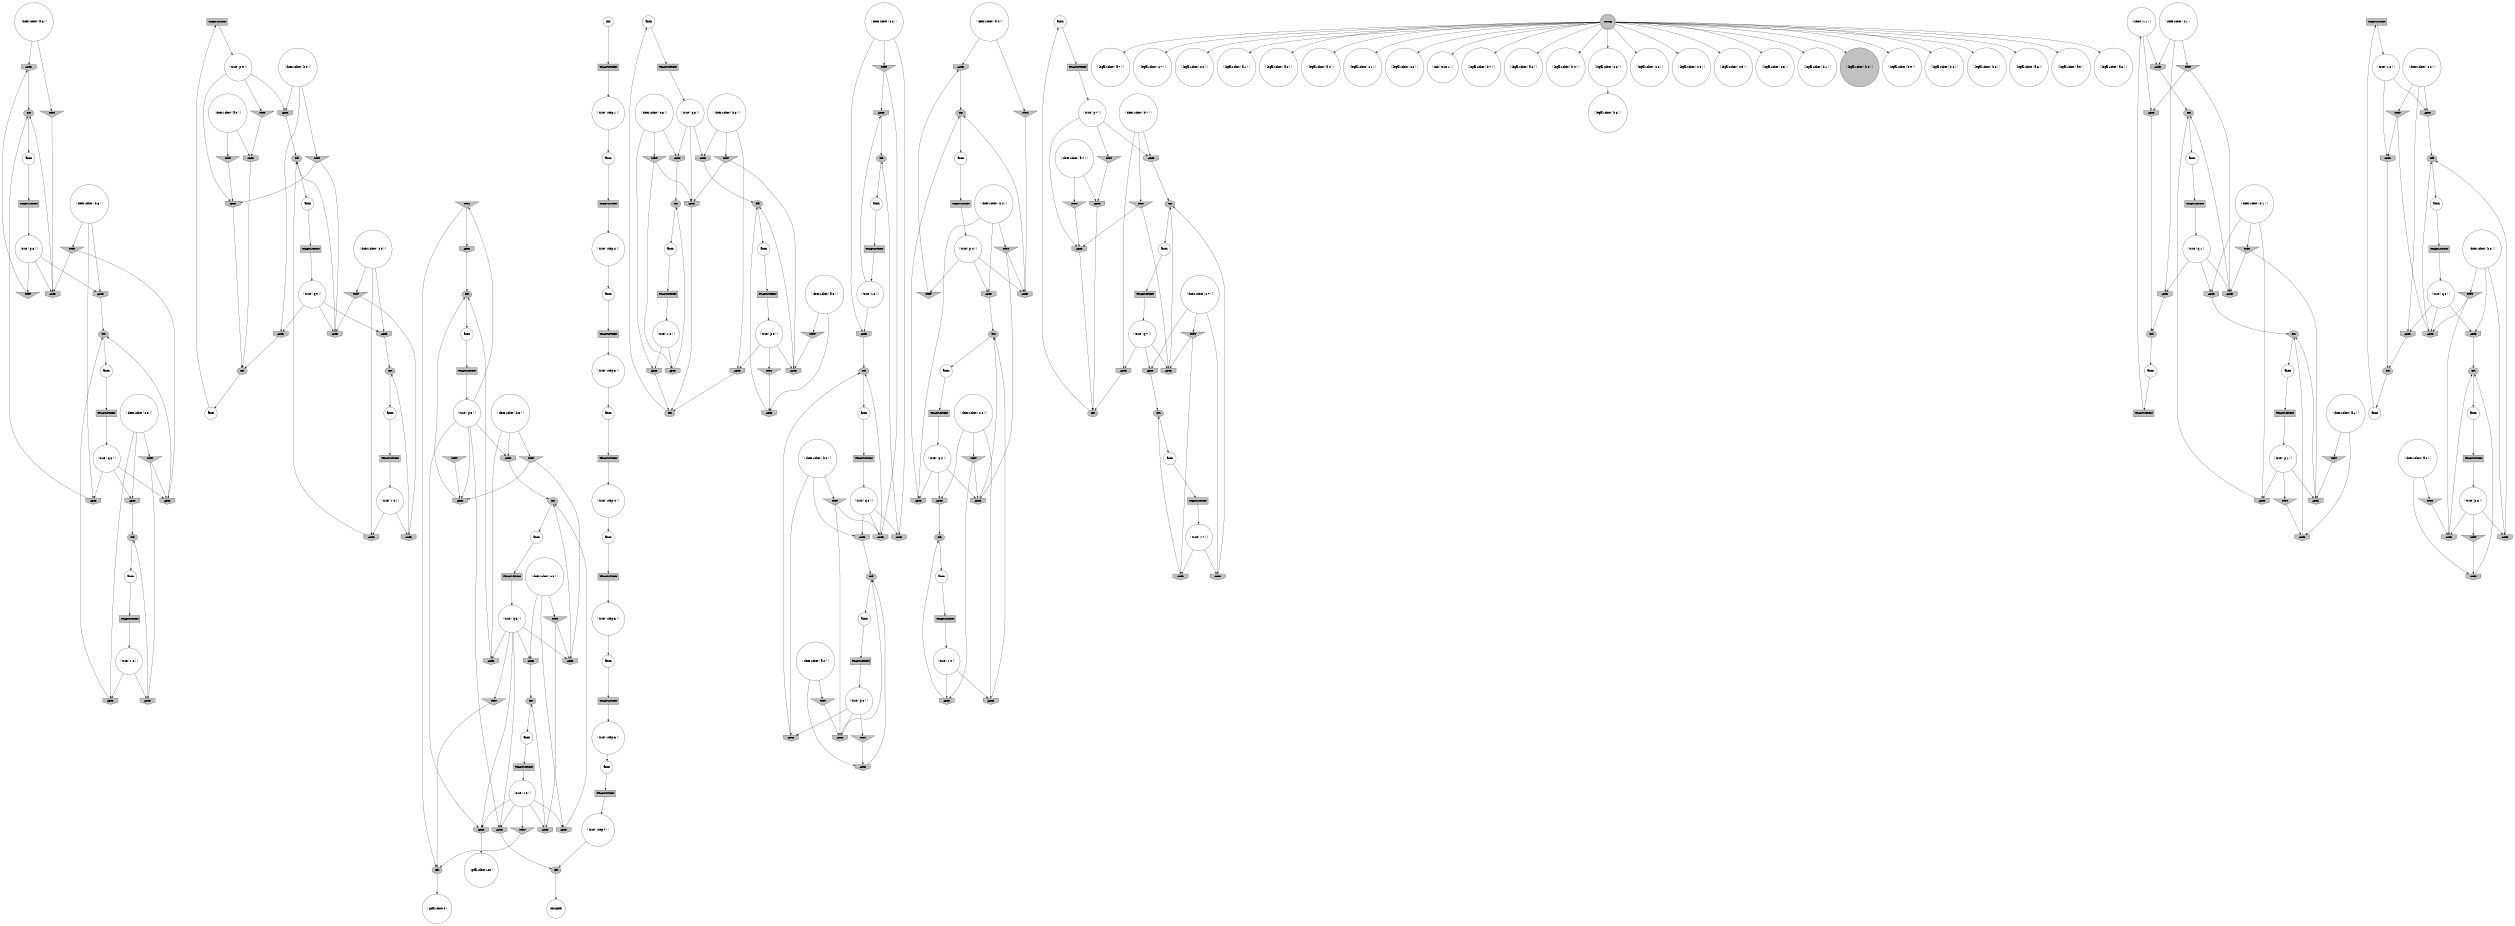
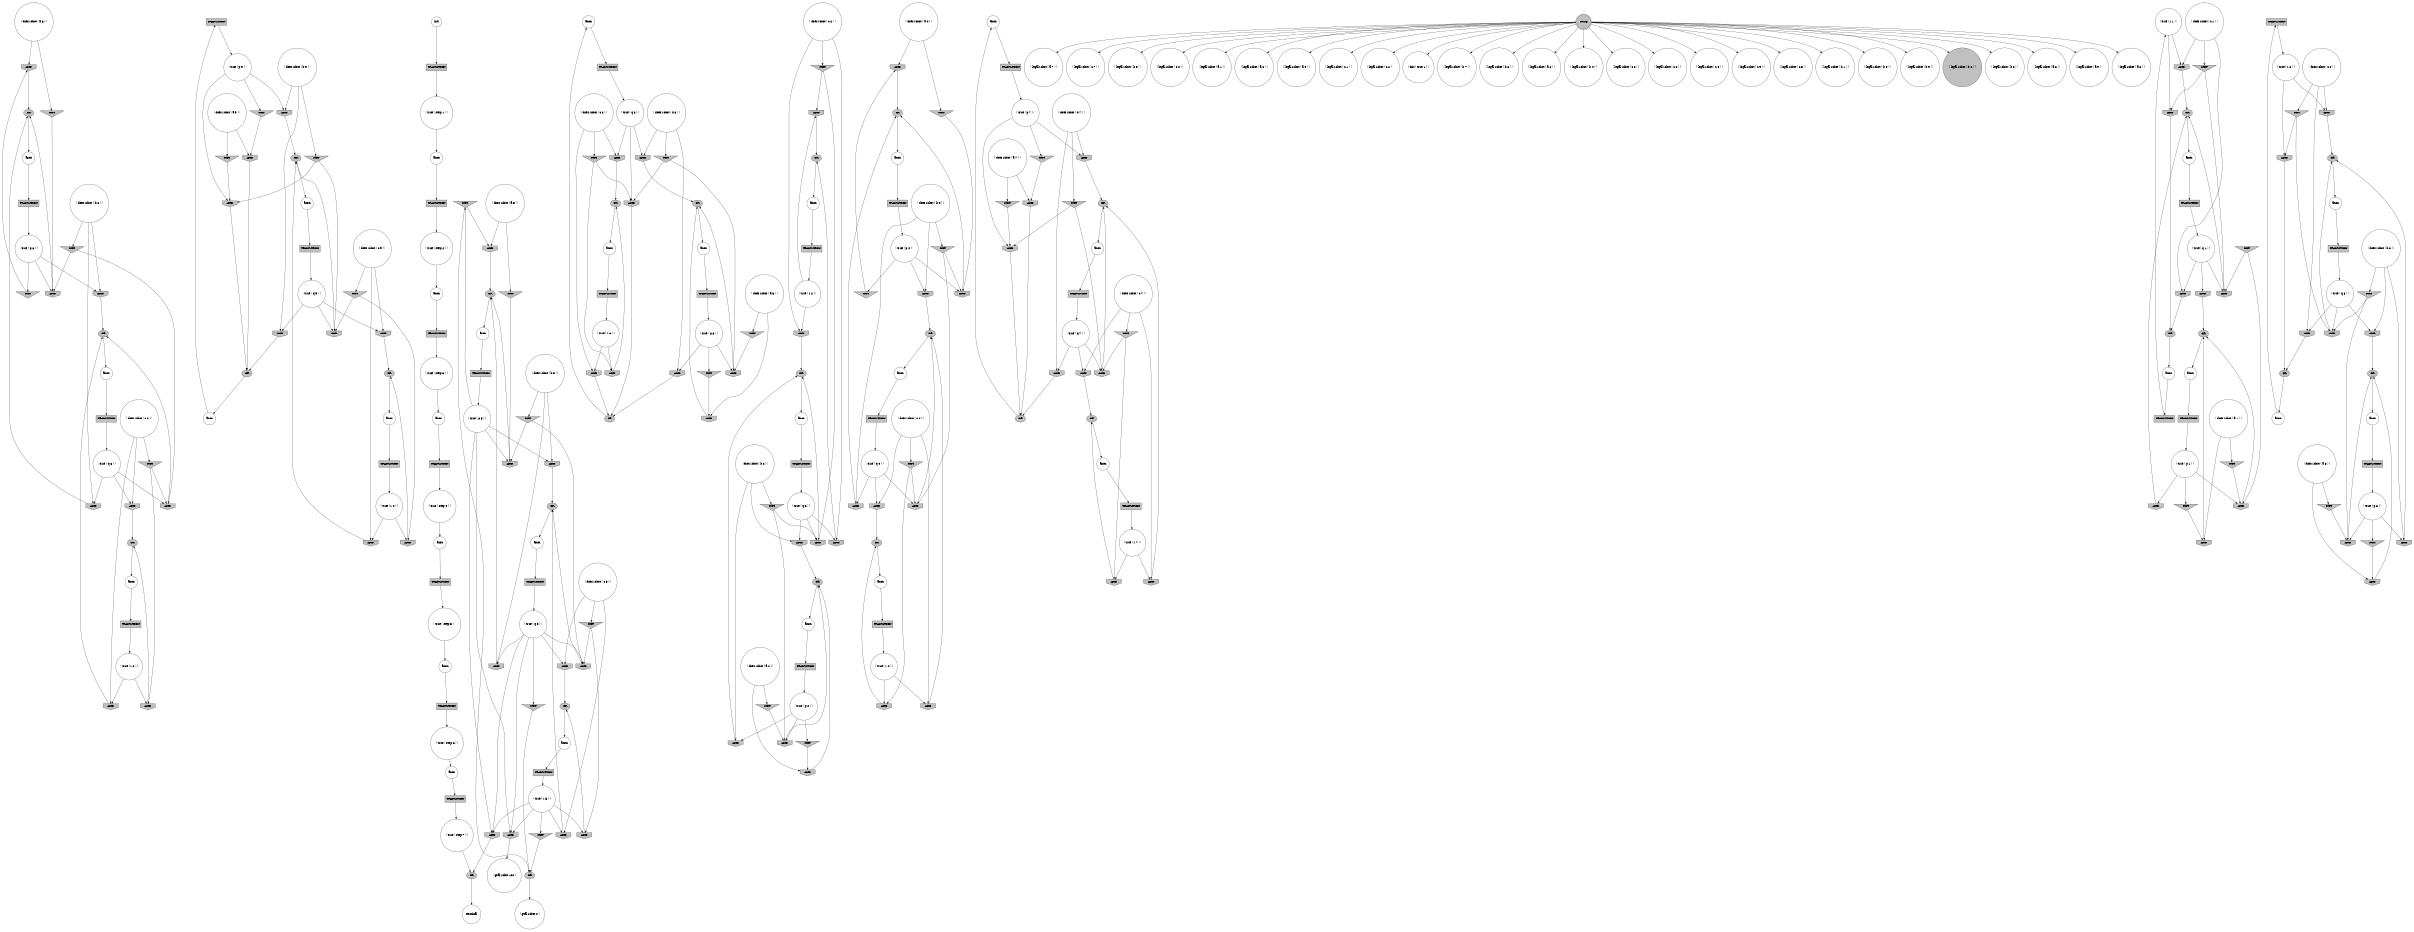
(2141, 22) -> (2168, 22)
none -> (1128, 67)
(1860, 67) -> (1878, 67)
(1944, 67) -> (1962, 67)
(1608, 89) -> (1544, 36)
none -> (505, 203)
(2254, 204) -> none
